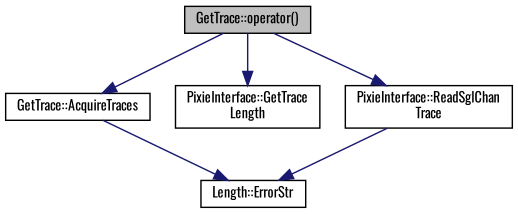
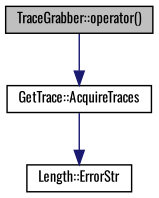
(248, 20) -> (79, 20)
(248, 107) -> none
(429, 107) -> none
